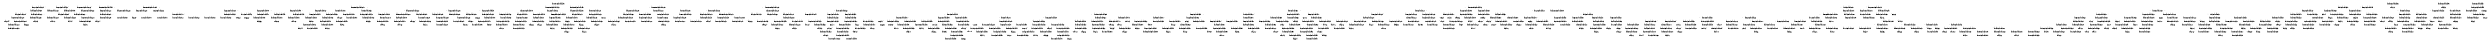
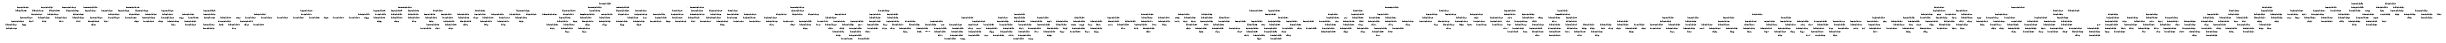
(2307, 11) -> none
none -> (1079, 18)
(2080, 18) -> (2132, 18)
(1356, 25) -> none
